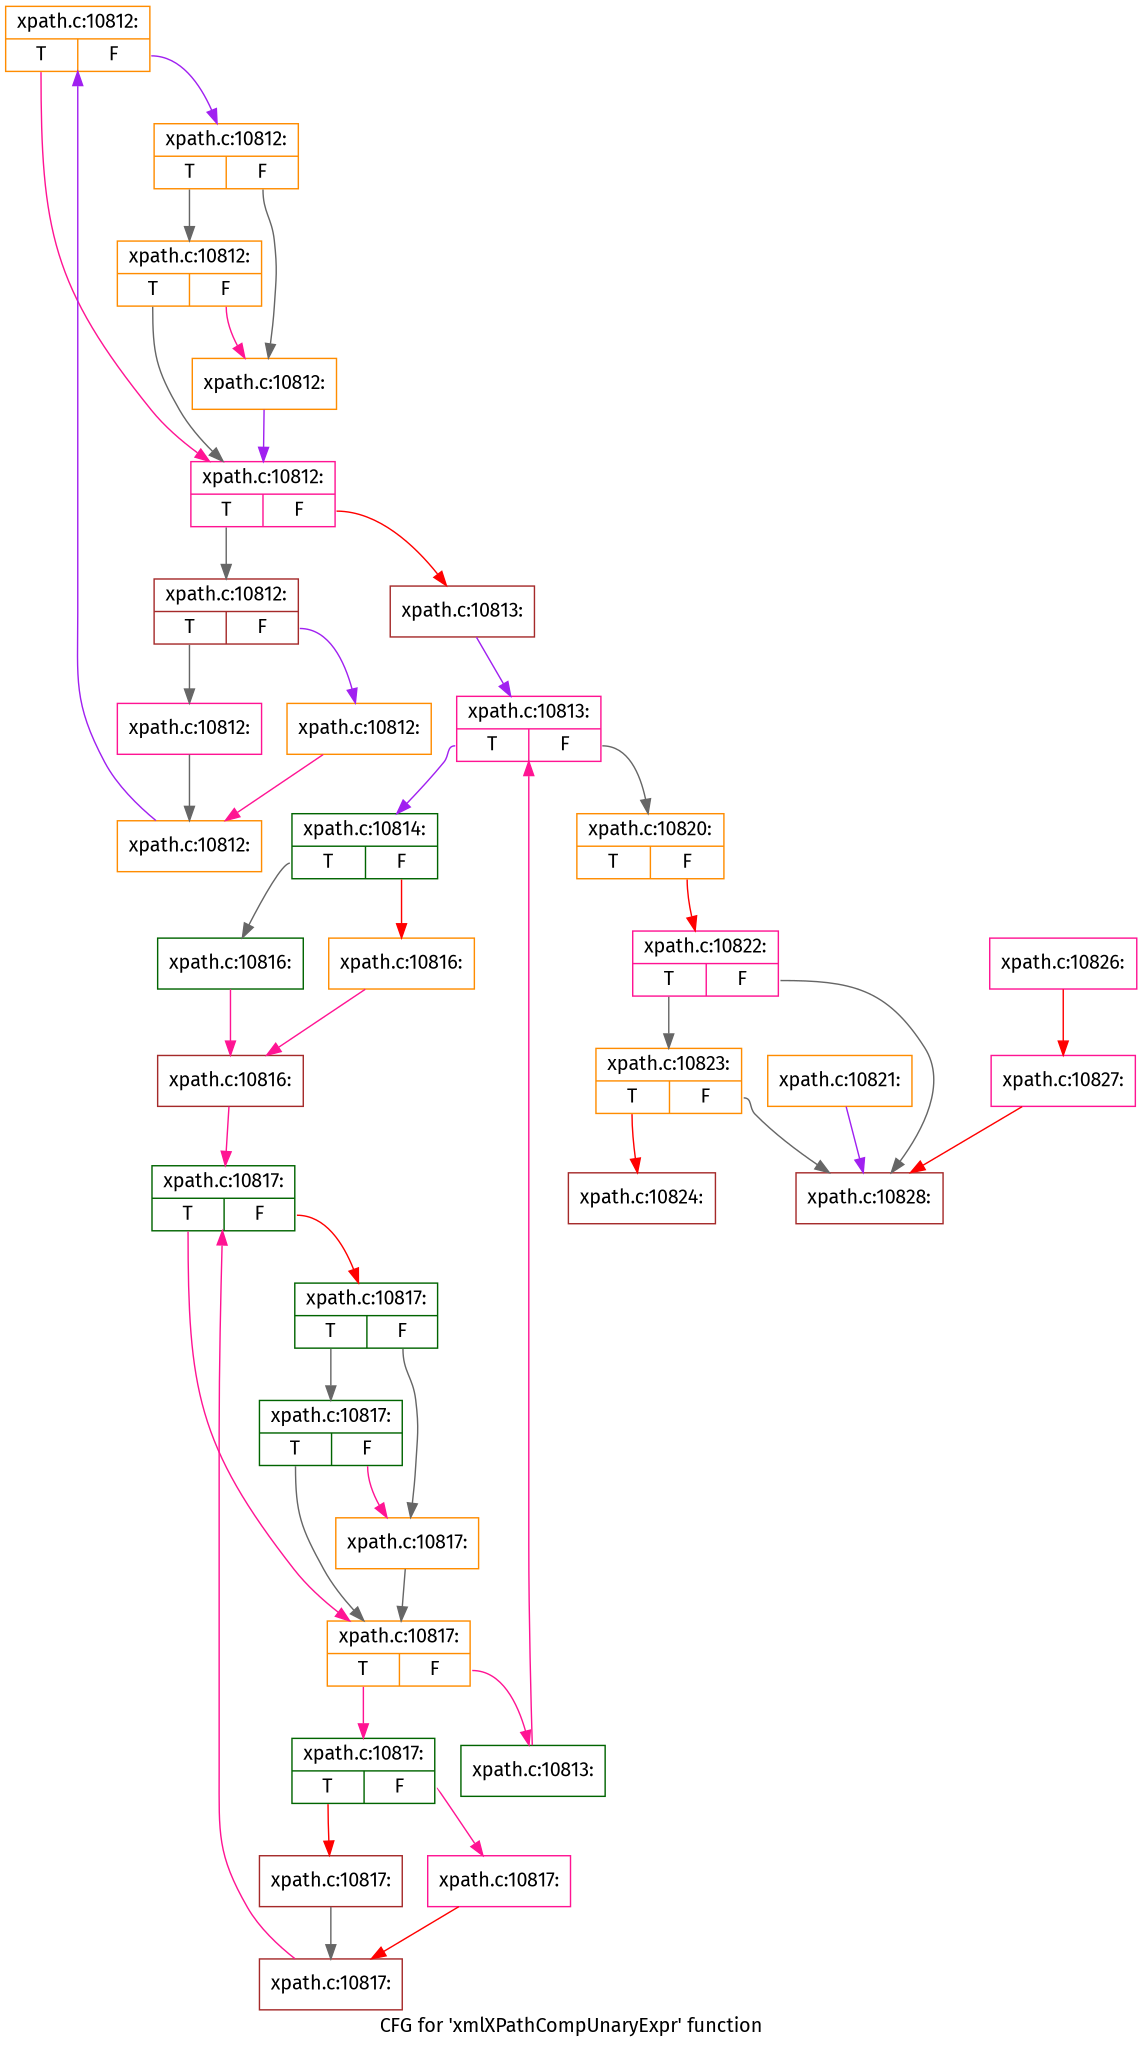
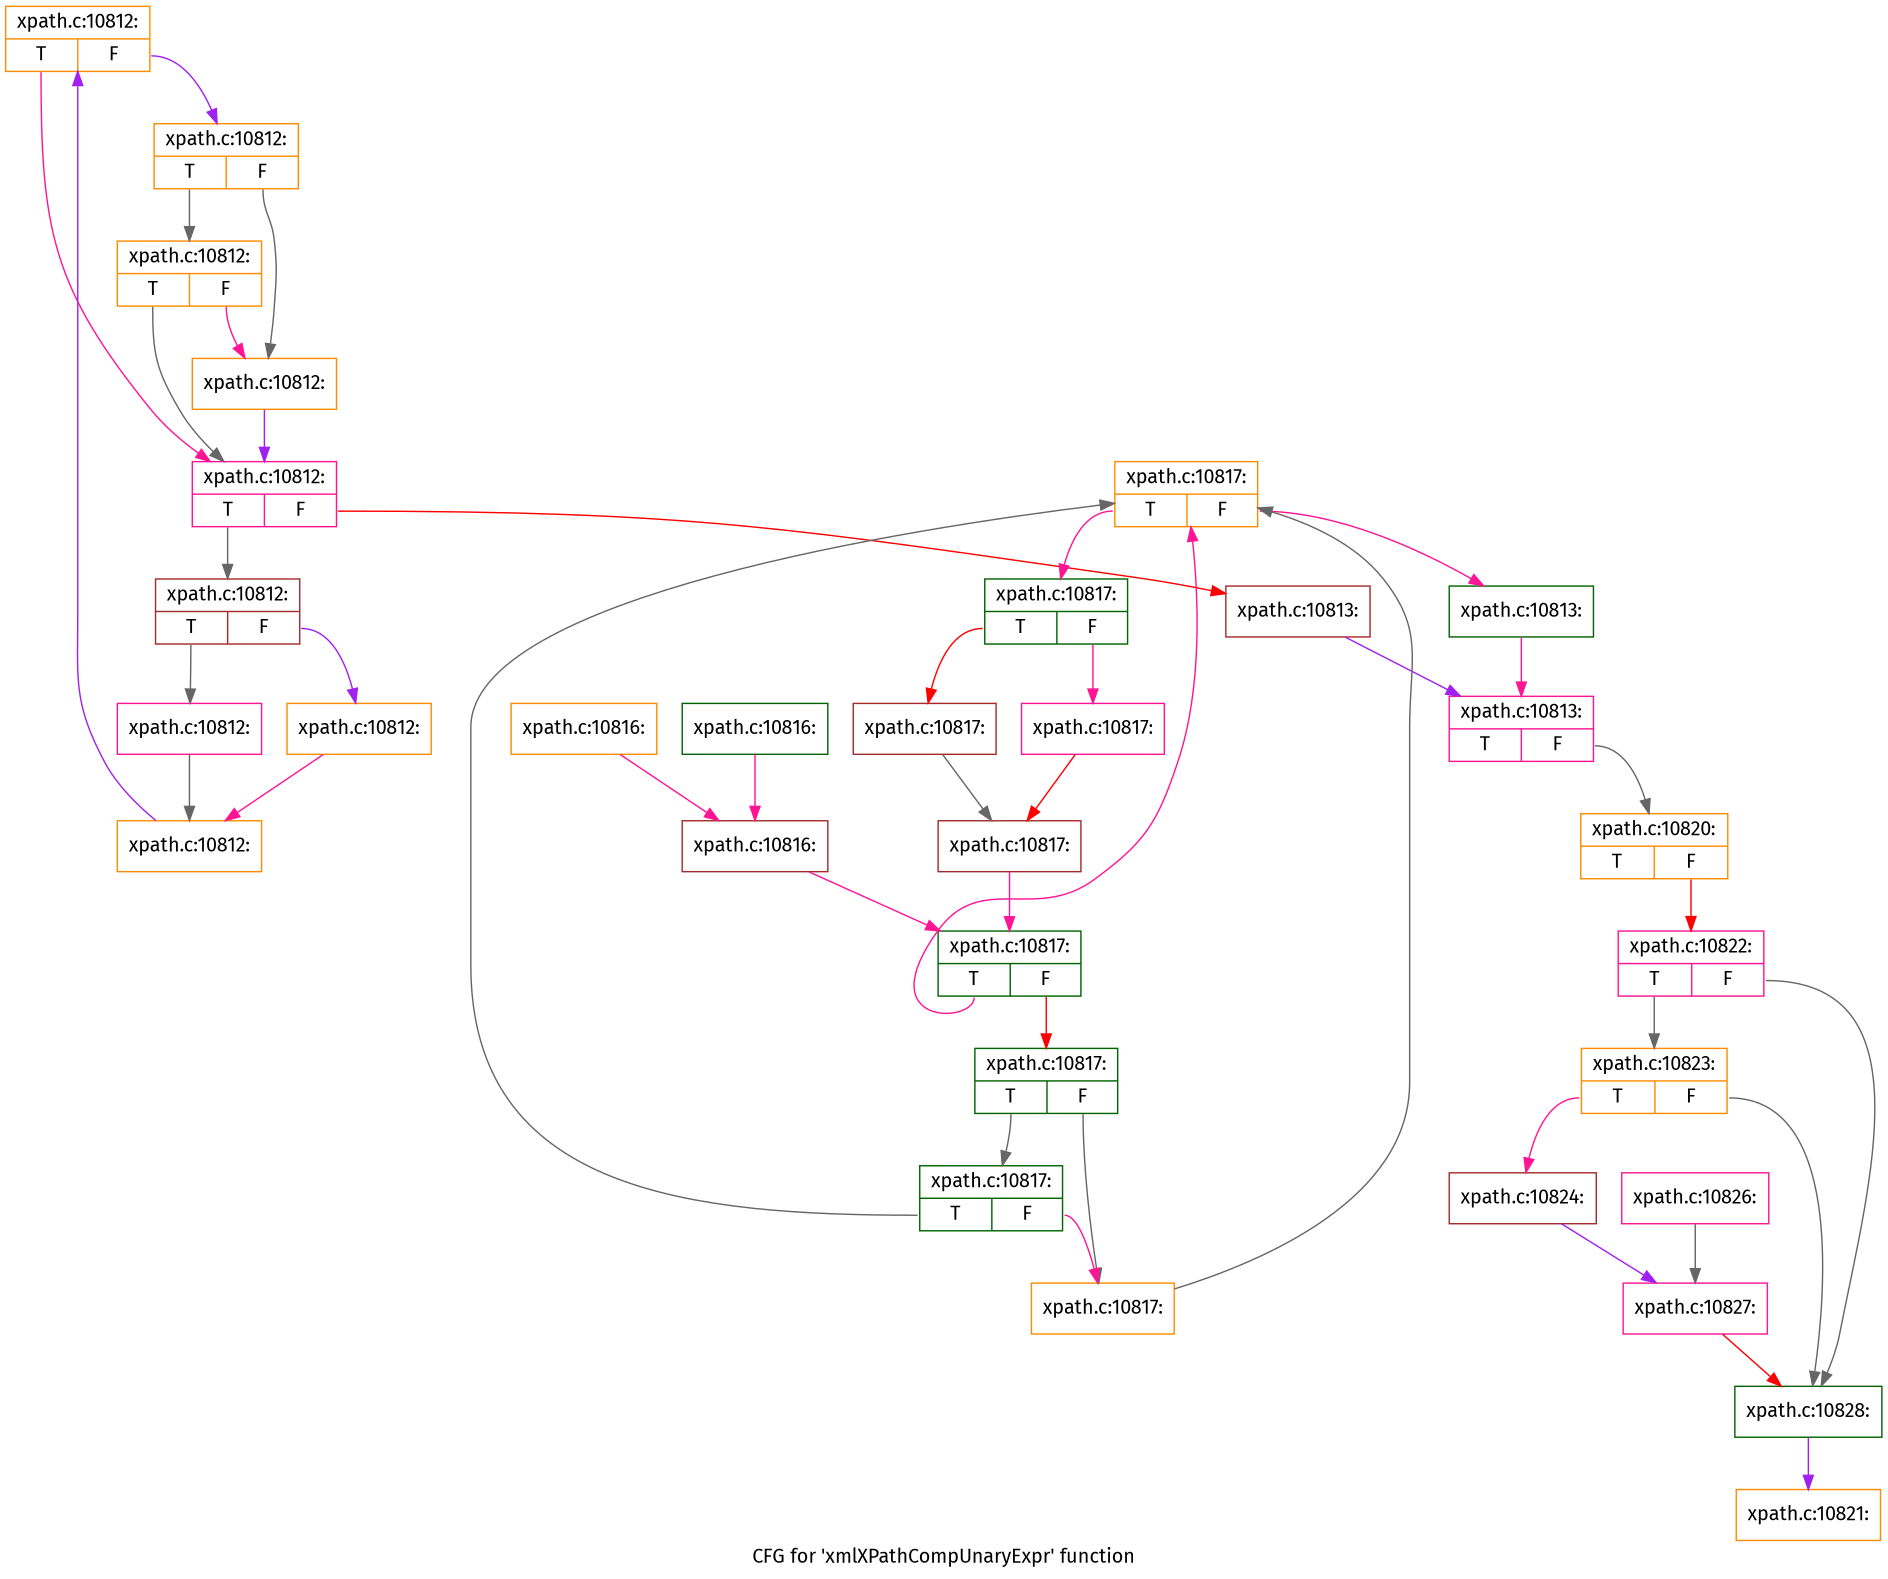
(365, 846) -> none
(1063, 1015) -> (1695, 1246)
(853, 1133) -> (1808, 1456)
(633, 1136) -> (1545, 1119)
(870, 1198) -> (1808, 1412)
none -> (1603, 1250)
